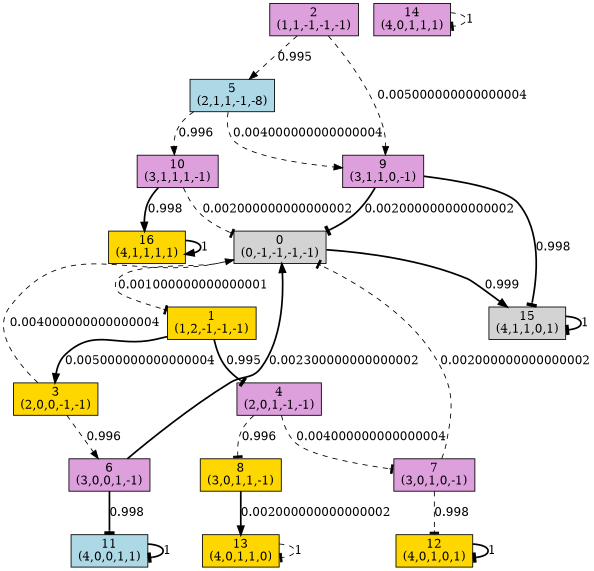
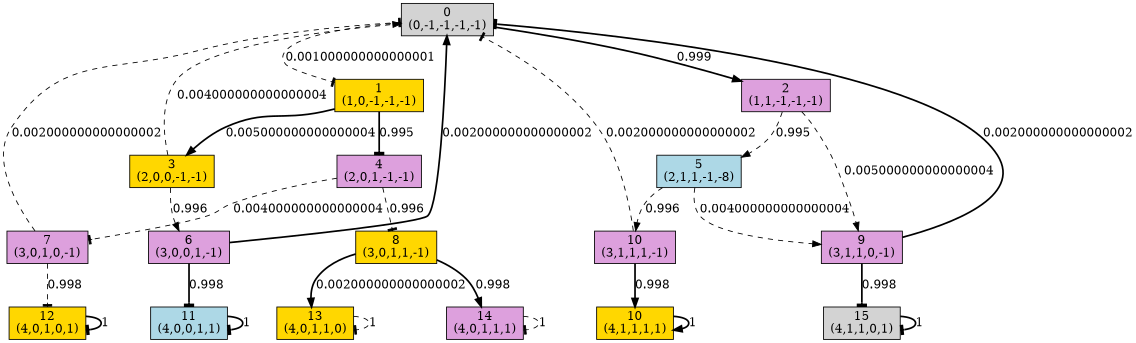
(147, 247) -> (635, 323)
(417, 263) -> (614, 48)
none -> (462, 275)
(212, 323) -> (379, 96)
(344, 361) -> (517, 133)
